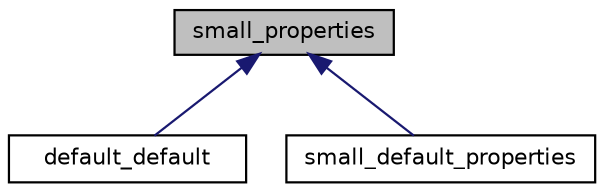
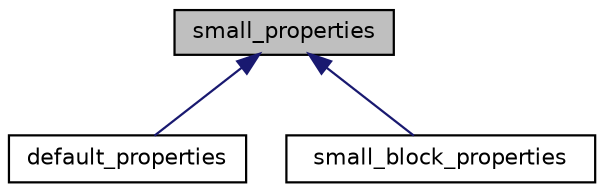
(128, 159) -> (128, 159)
(441, 159) -> (441, 159)
